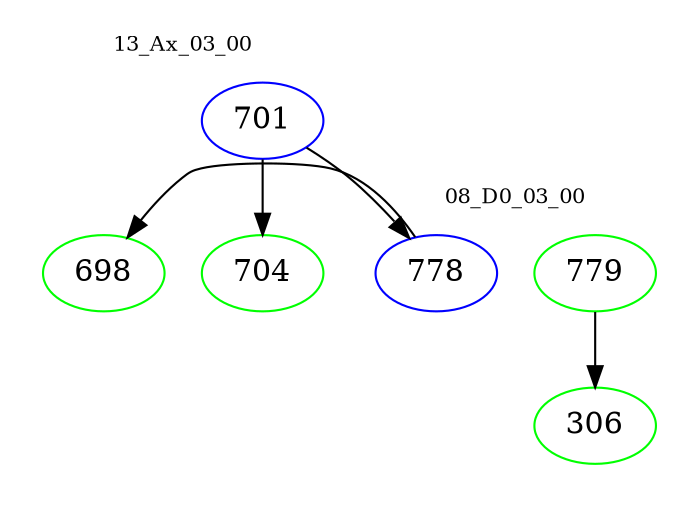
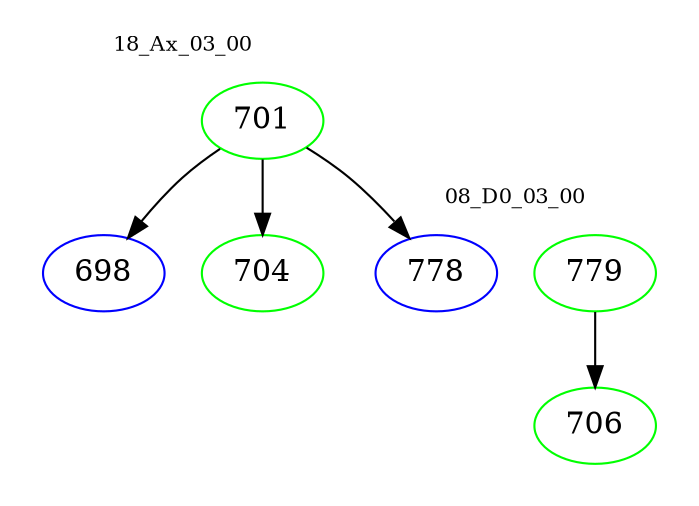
(183, 46) -> (183, 46)
(263, 121) -> (263, 121)
(281, 164) -> (178, 182)
(104, 273) -> (104, 273)
(595, 426) -> (595, 426)
